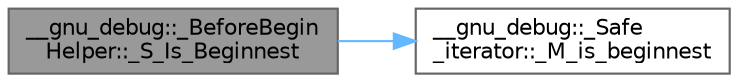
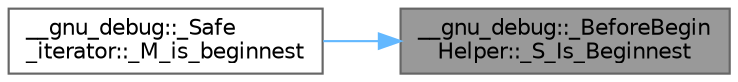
(366, 41) -> (351, 41)
